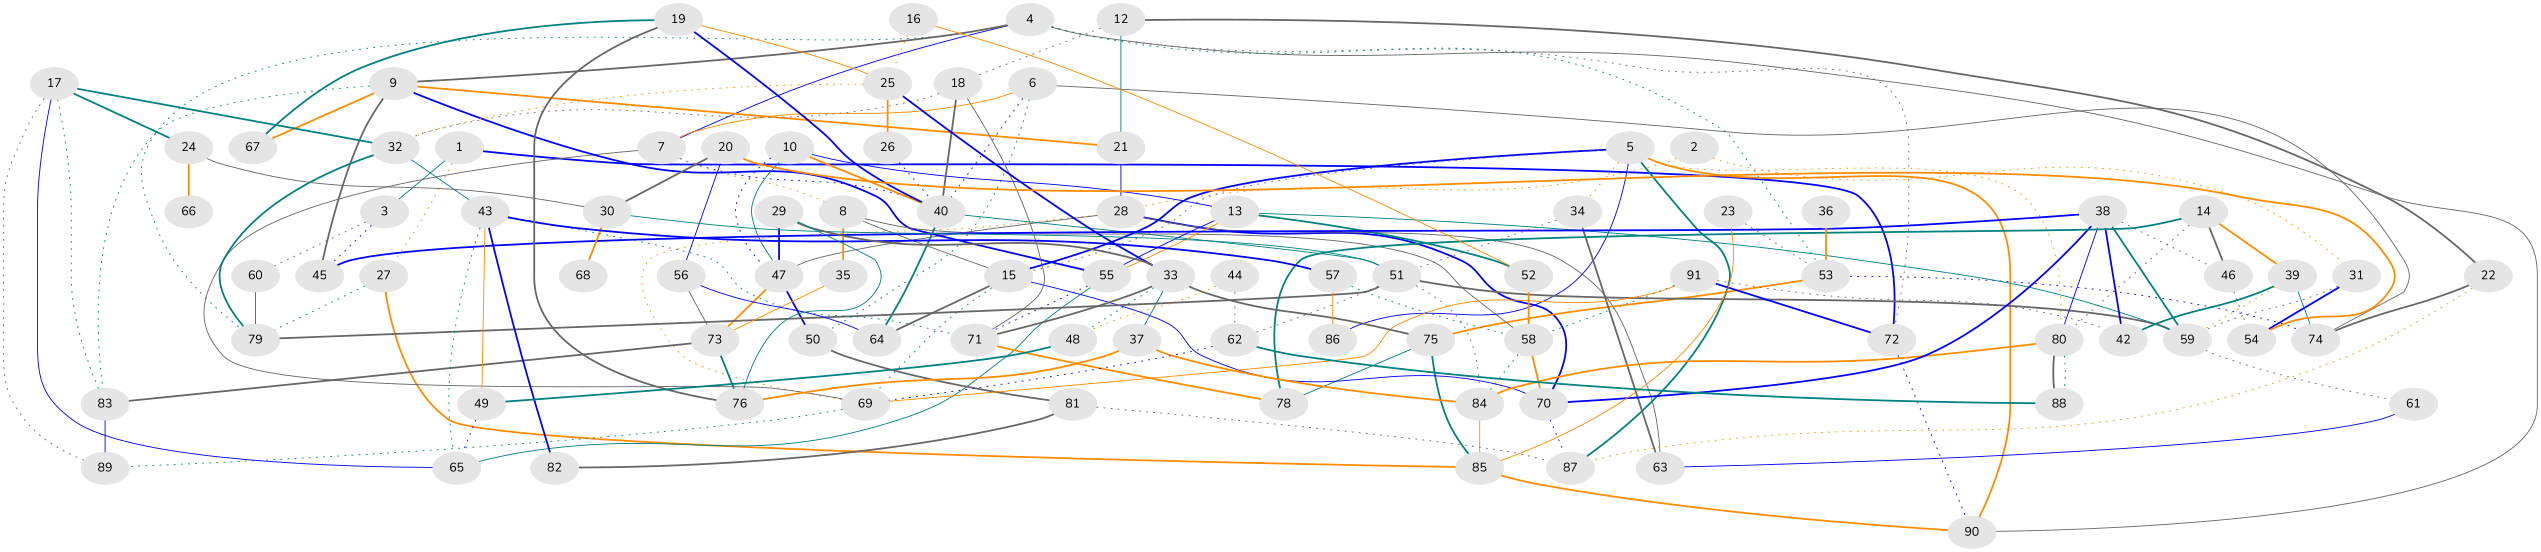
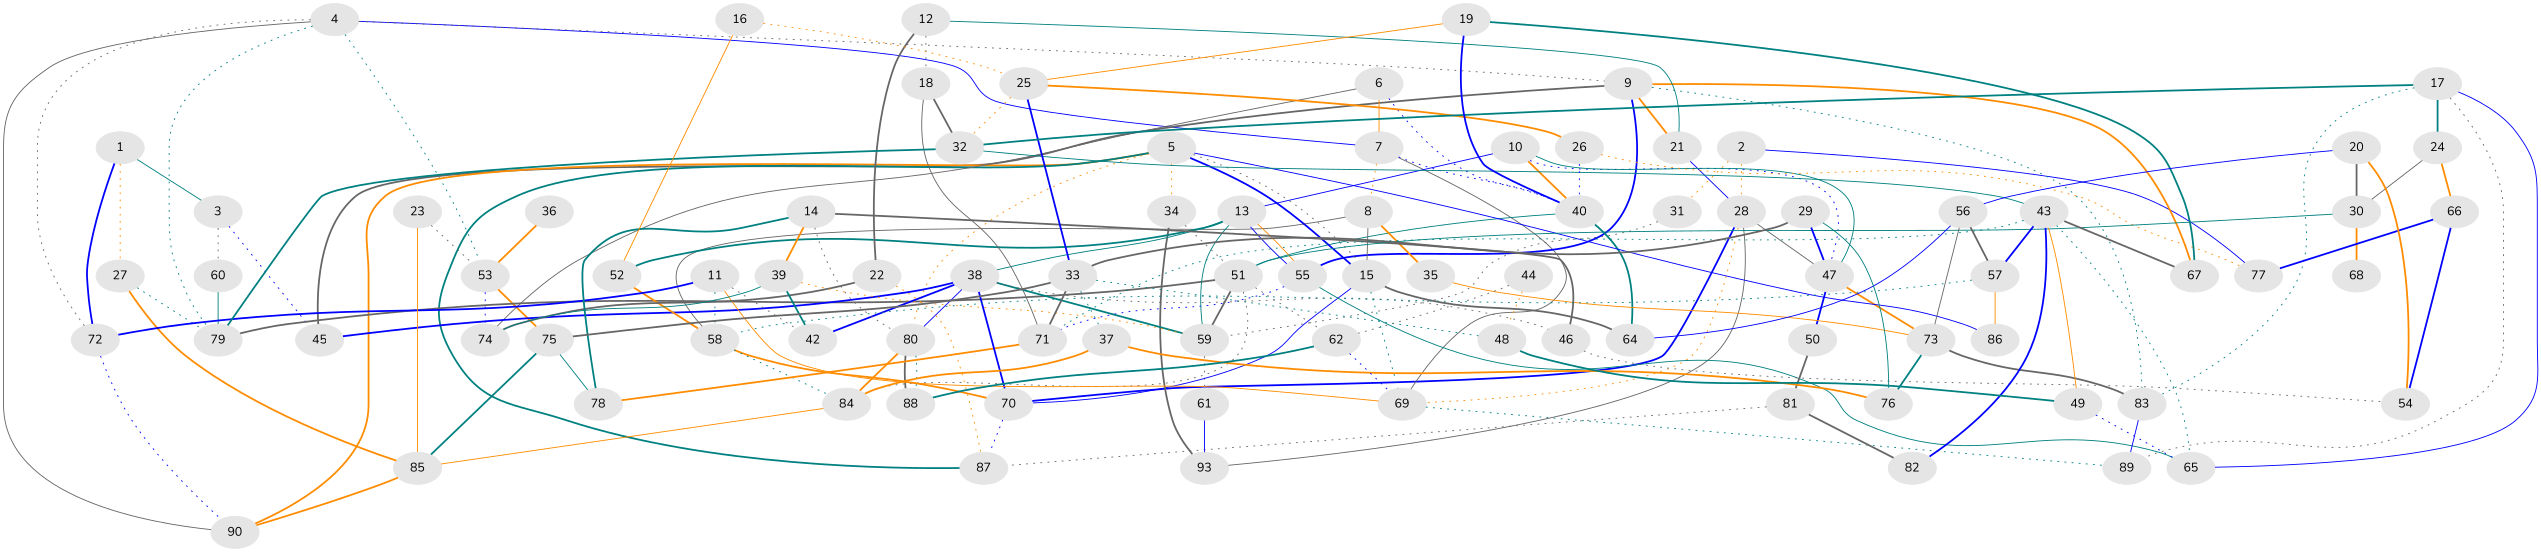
(713, 60) -> (982, 47)
(636, 111) -> (943, 116)
(950, 148) -> none
none -> (1979, 244)
none -> (2119, 244)
none -> (1099, 250)
(534, 253) -> none
(938, 262) -> none
(1694, 276) -> (715, 276)
none -> (2259, 276)
(2309, 305) -> (2430, 308)
(1154, 308) -> (1090, 308)
(1660, 468) -> (1205, 468)
